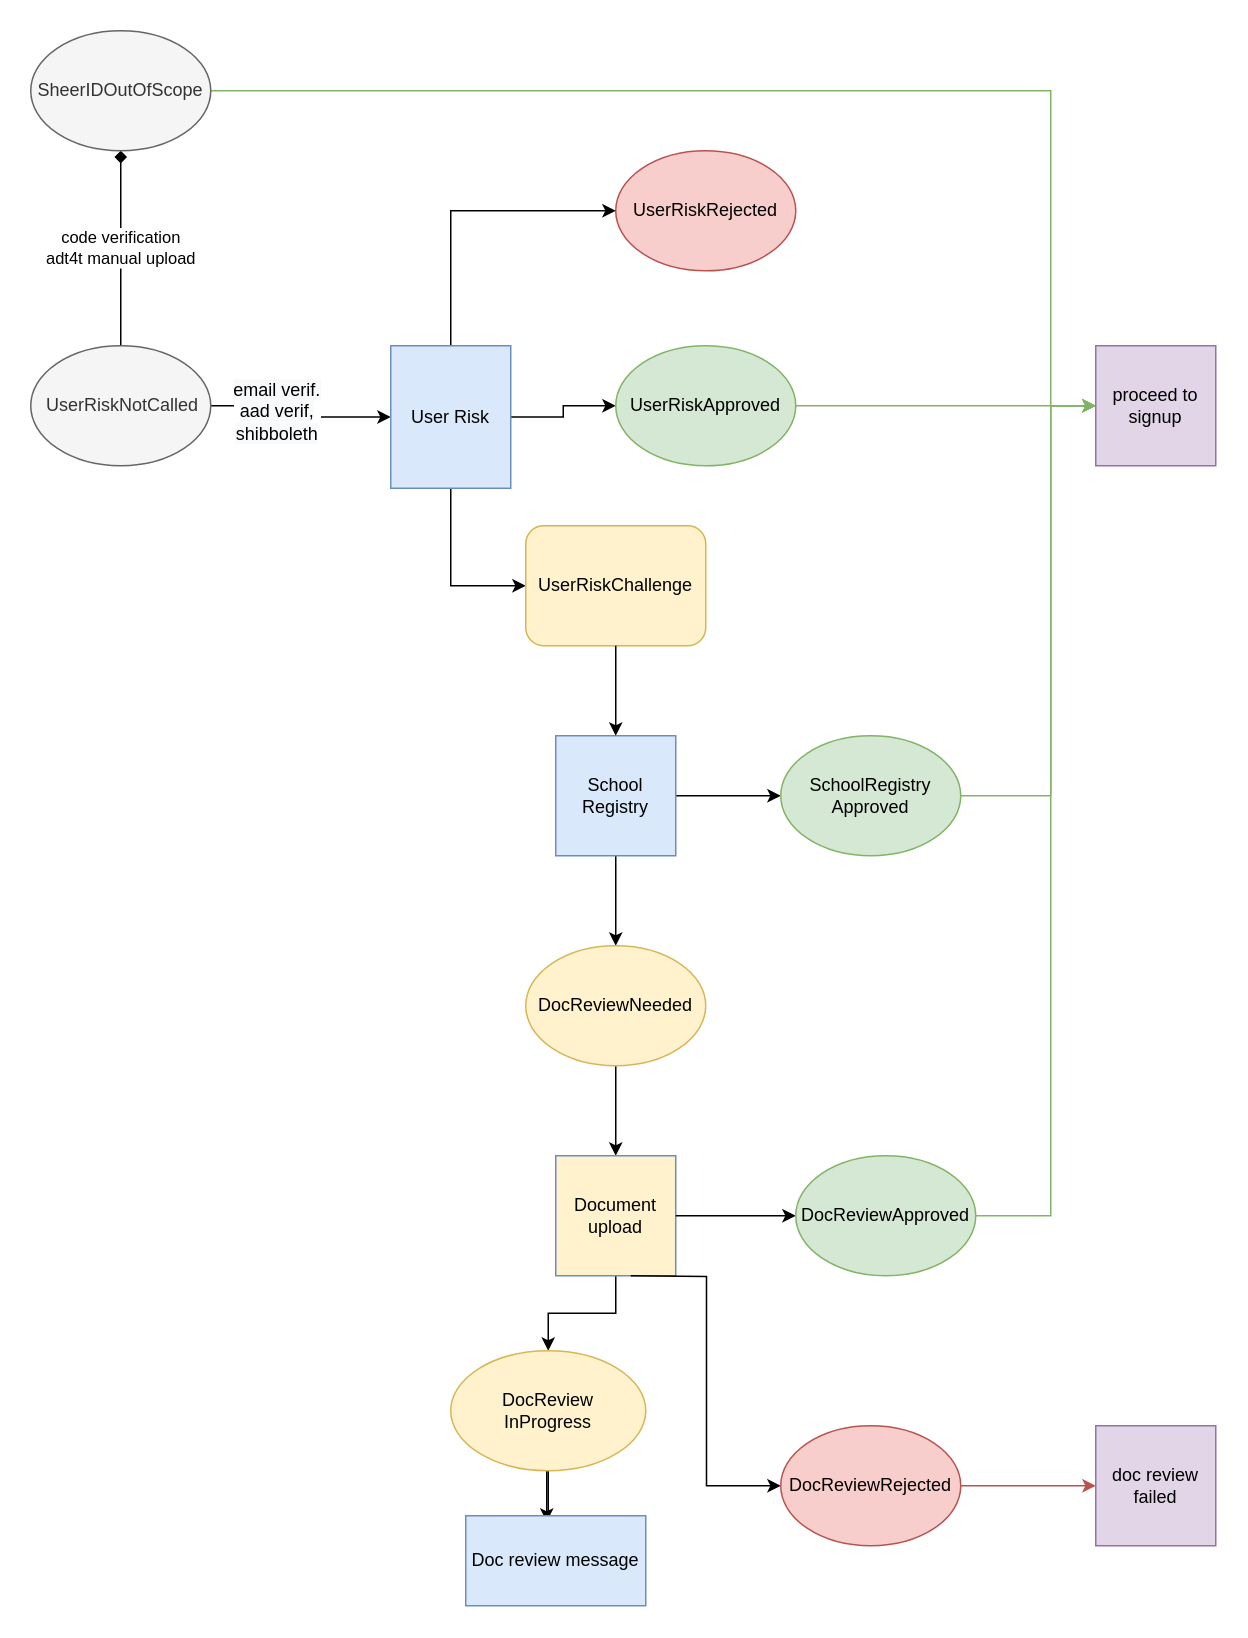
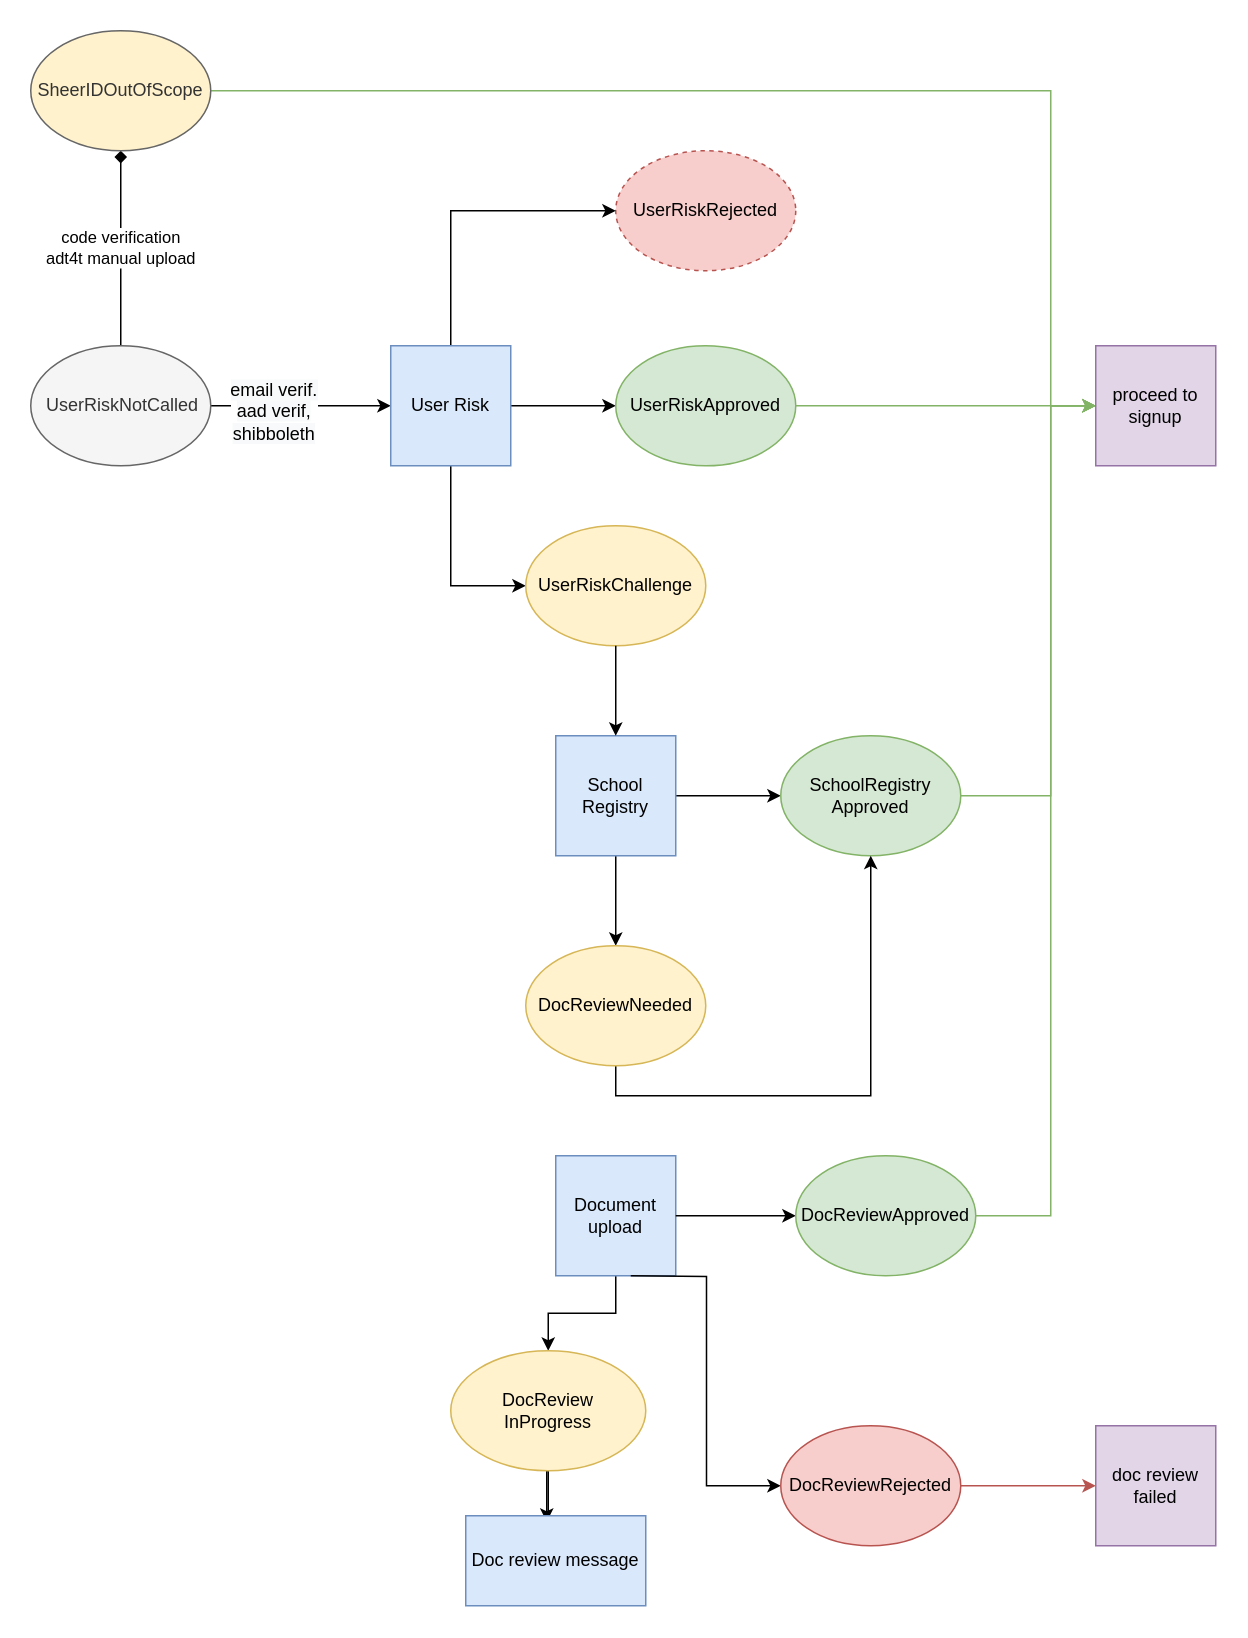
(121, 91) -> (121, 91)
(706, 211) -> (706, 211)
(451, 417) -> (451, 406)
(616, 586) -> (616, 586)
(616, 1119) -> (857, 1096)
(616, 1216) -> (616, 1216)
